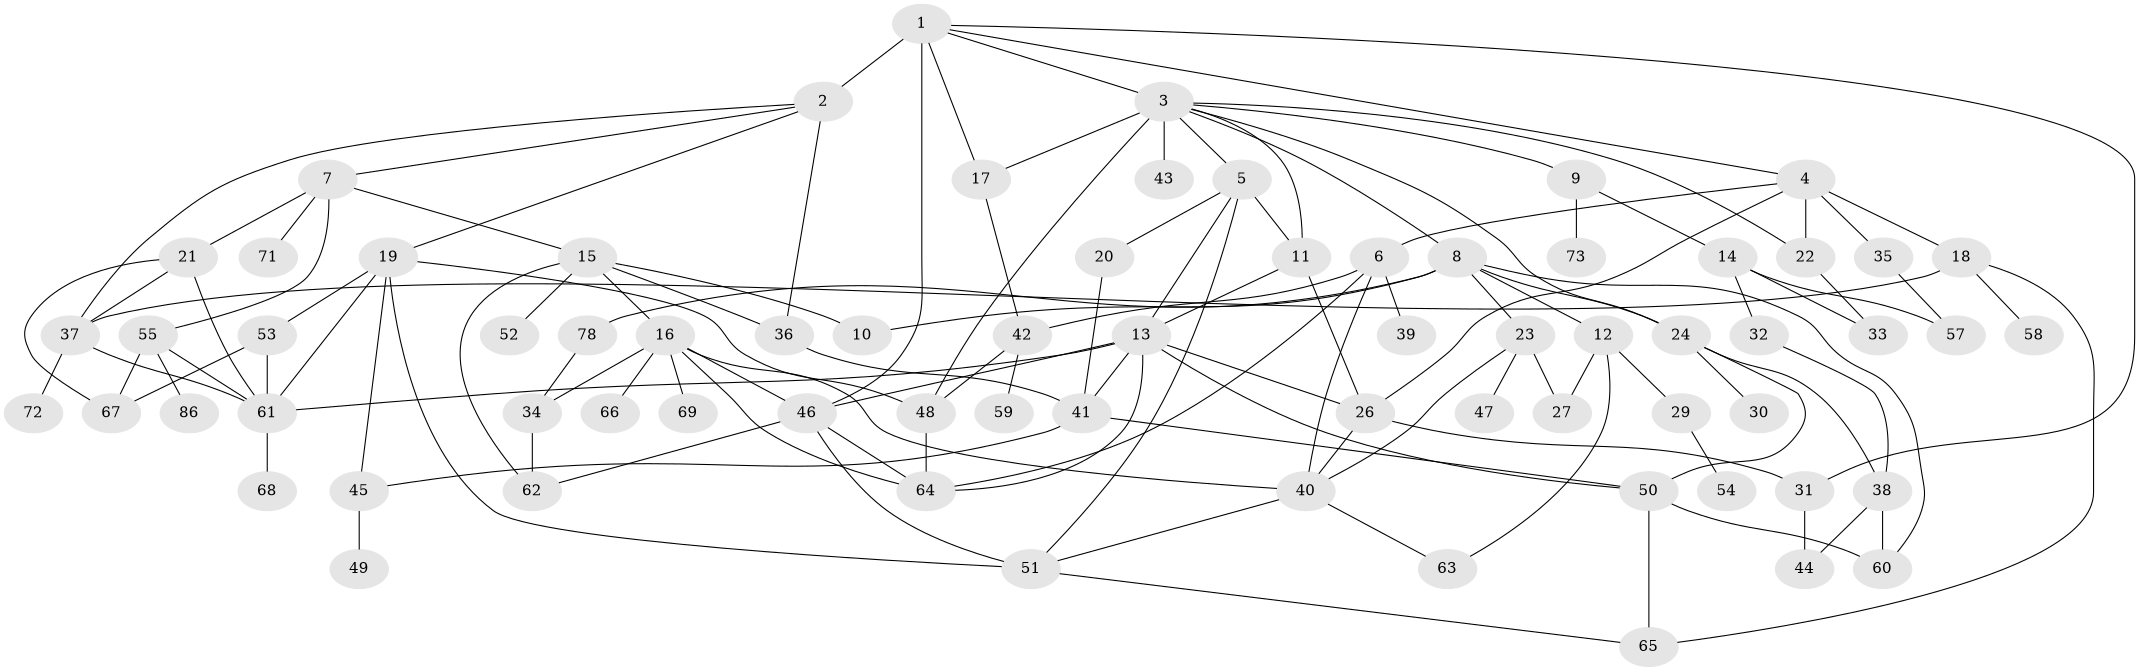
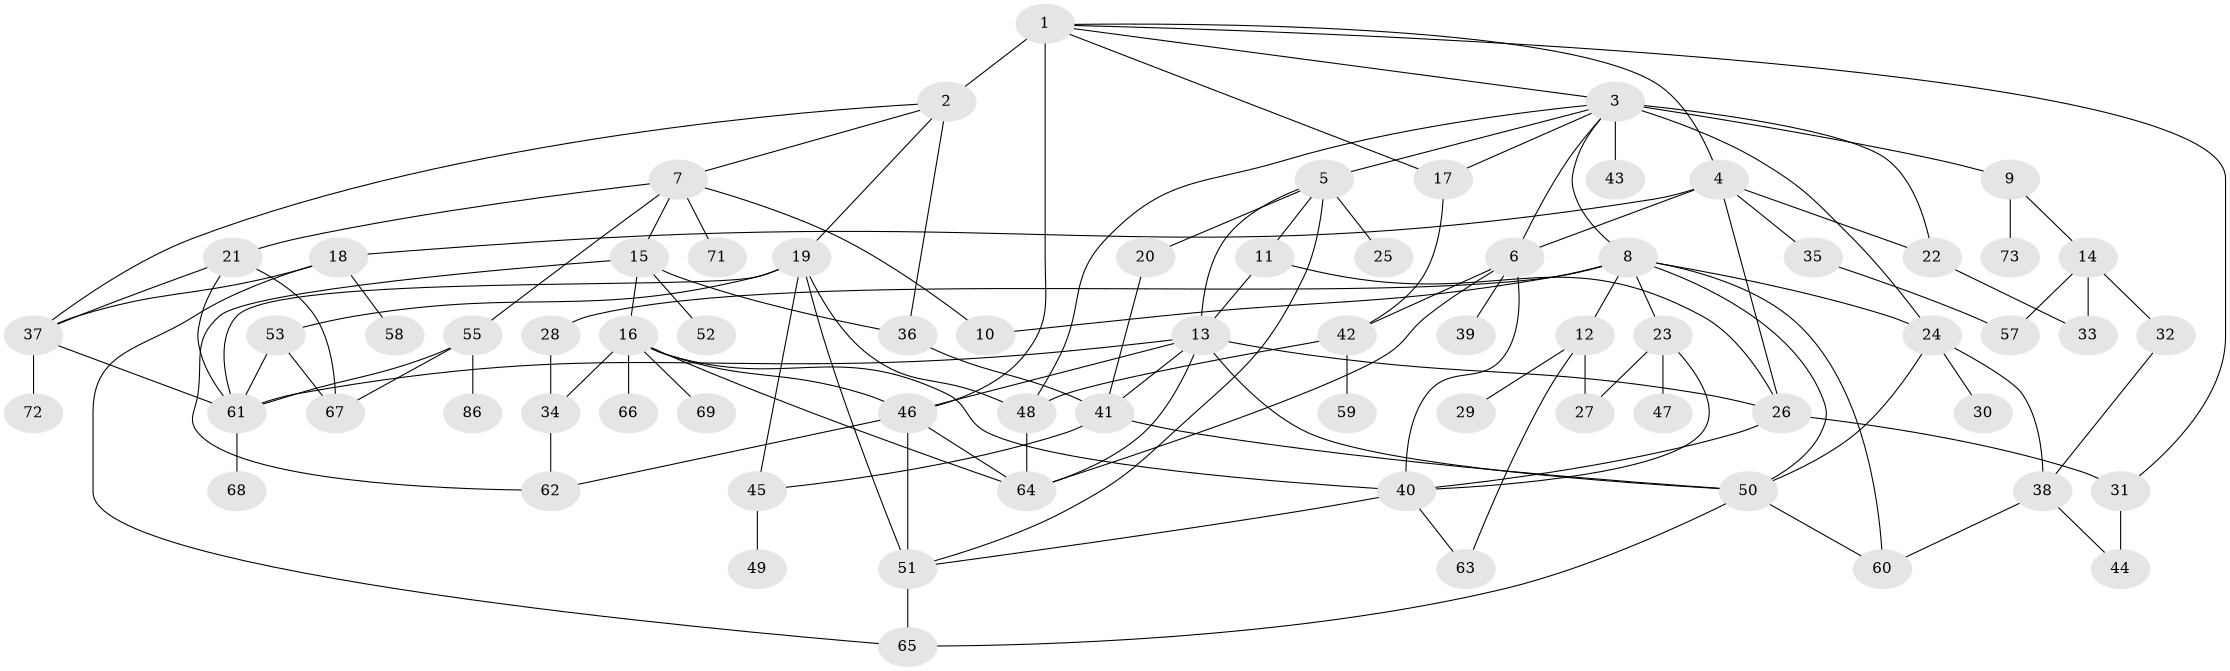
(1277, 155) -> (1558, 176)
none -> (1384, 258)
(695, 280) -> (843, 239)
(587, 335) -> (551, 335)
none -> (1792, 350)
(1727, 491) -> none
